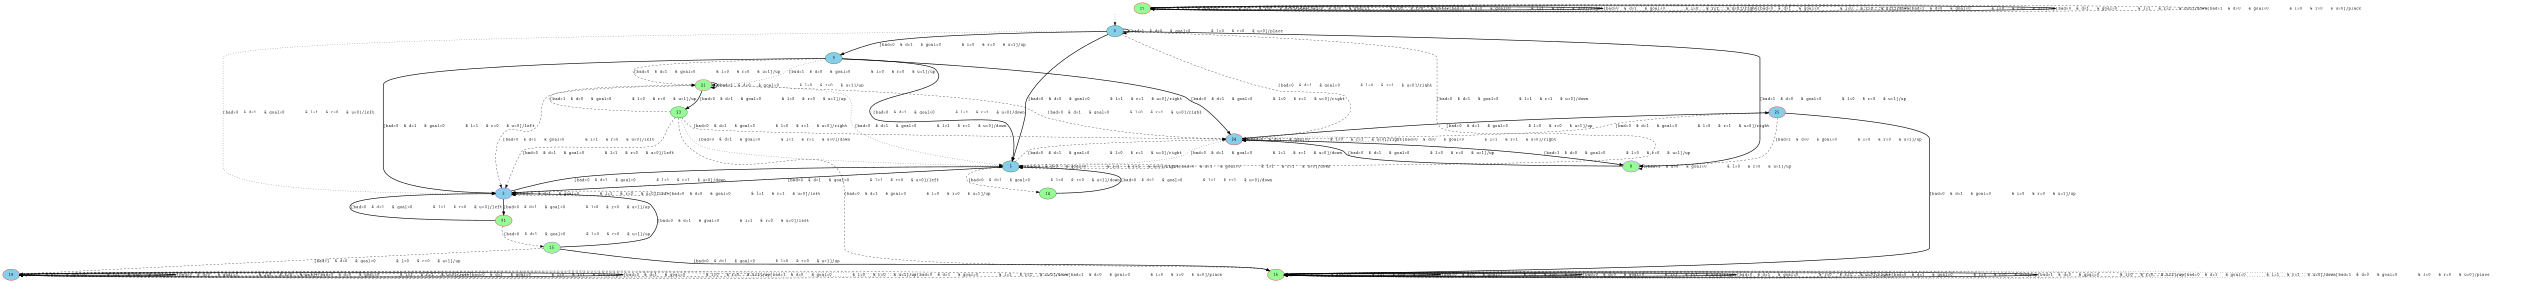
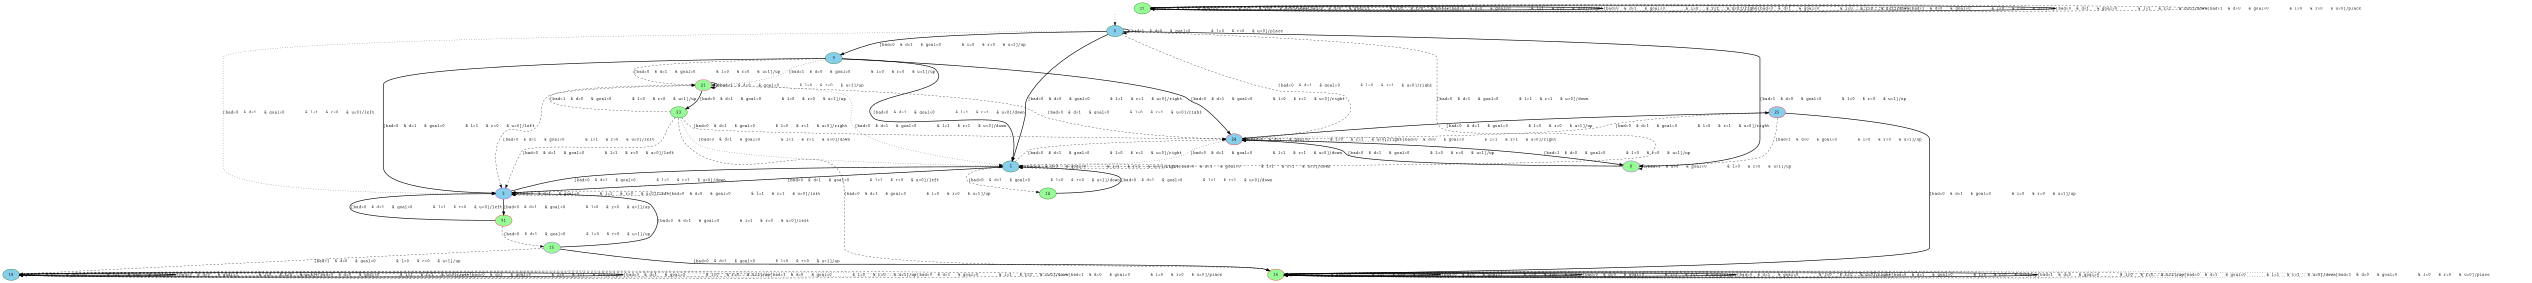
(1142, 8) -> (1142, 8)
(11, 275) -> (11, 275)
